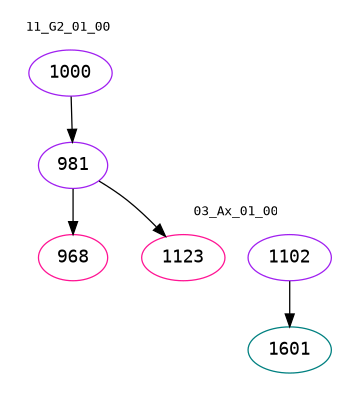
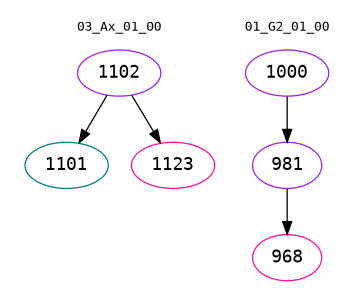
(69, 28) -> (288, 28)
(140, 212) -> (143, 113)
(290, 350) -> (67, 165)
